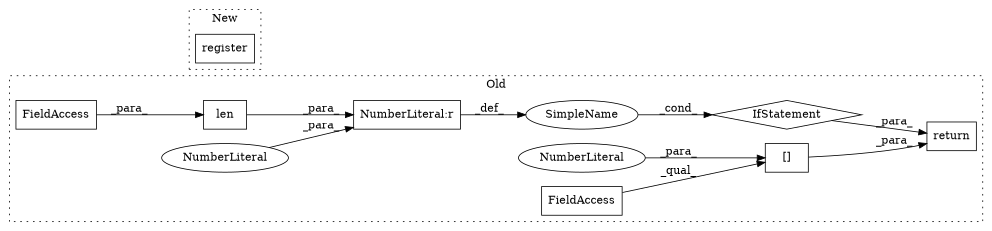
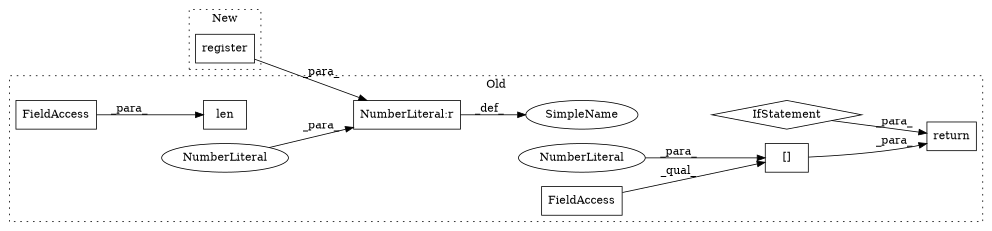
(296, 115) -> (315, 81)
(671, 115) -> none
